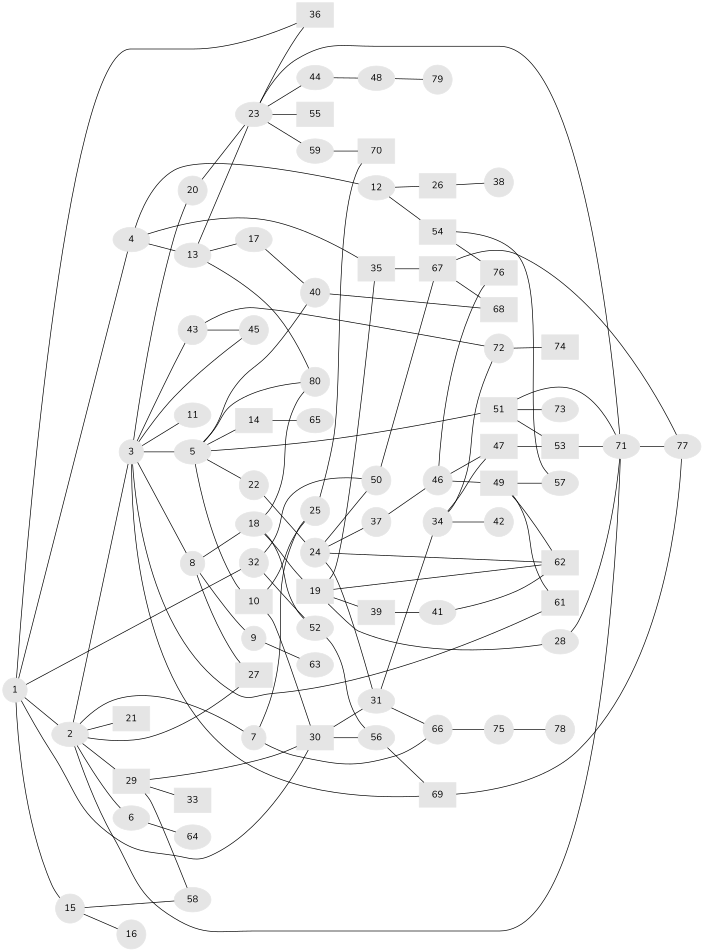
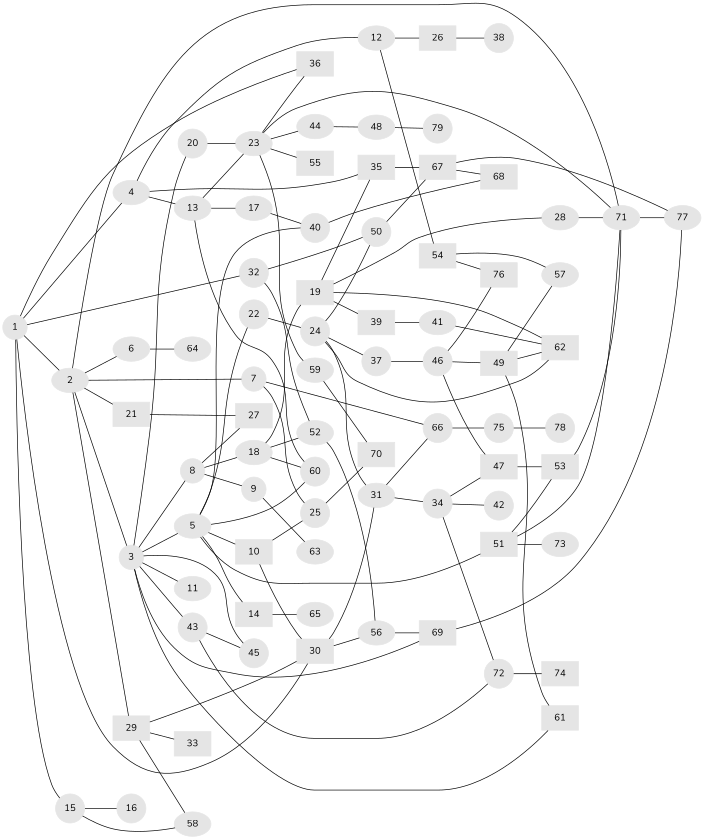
(315, 382) -> (315, 472)
(169, 730) -> (193, 415)
